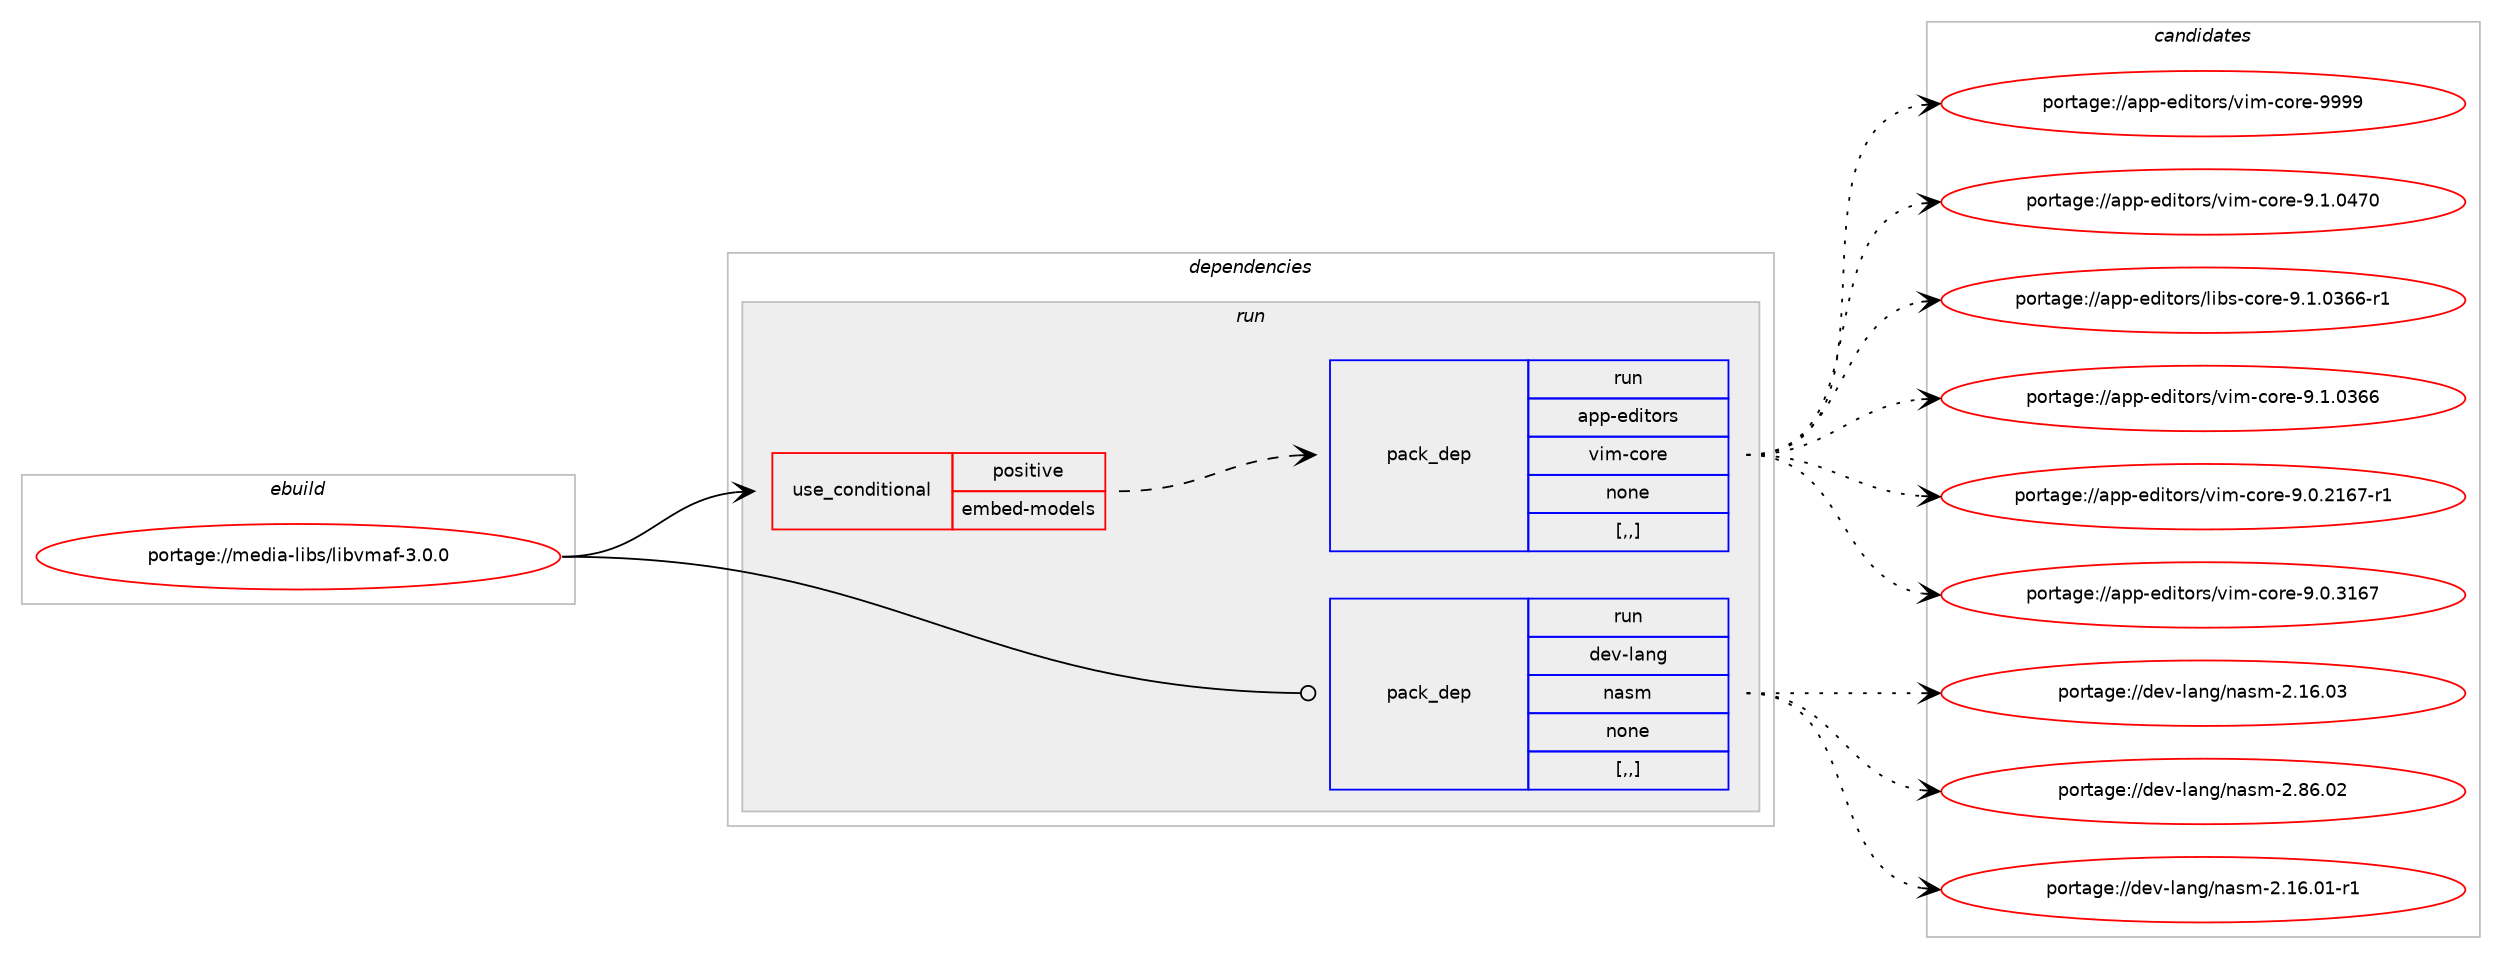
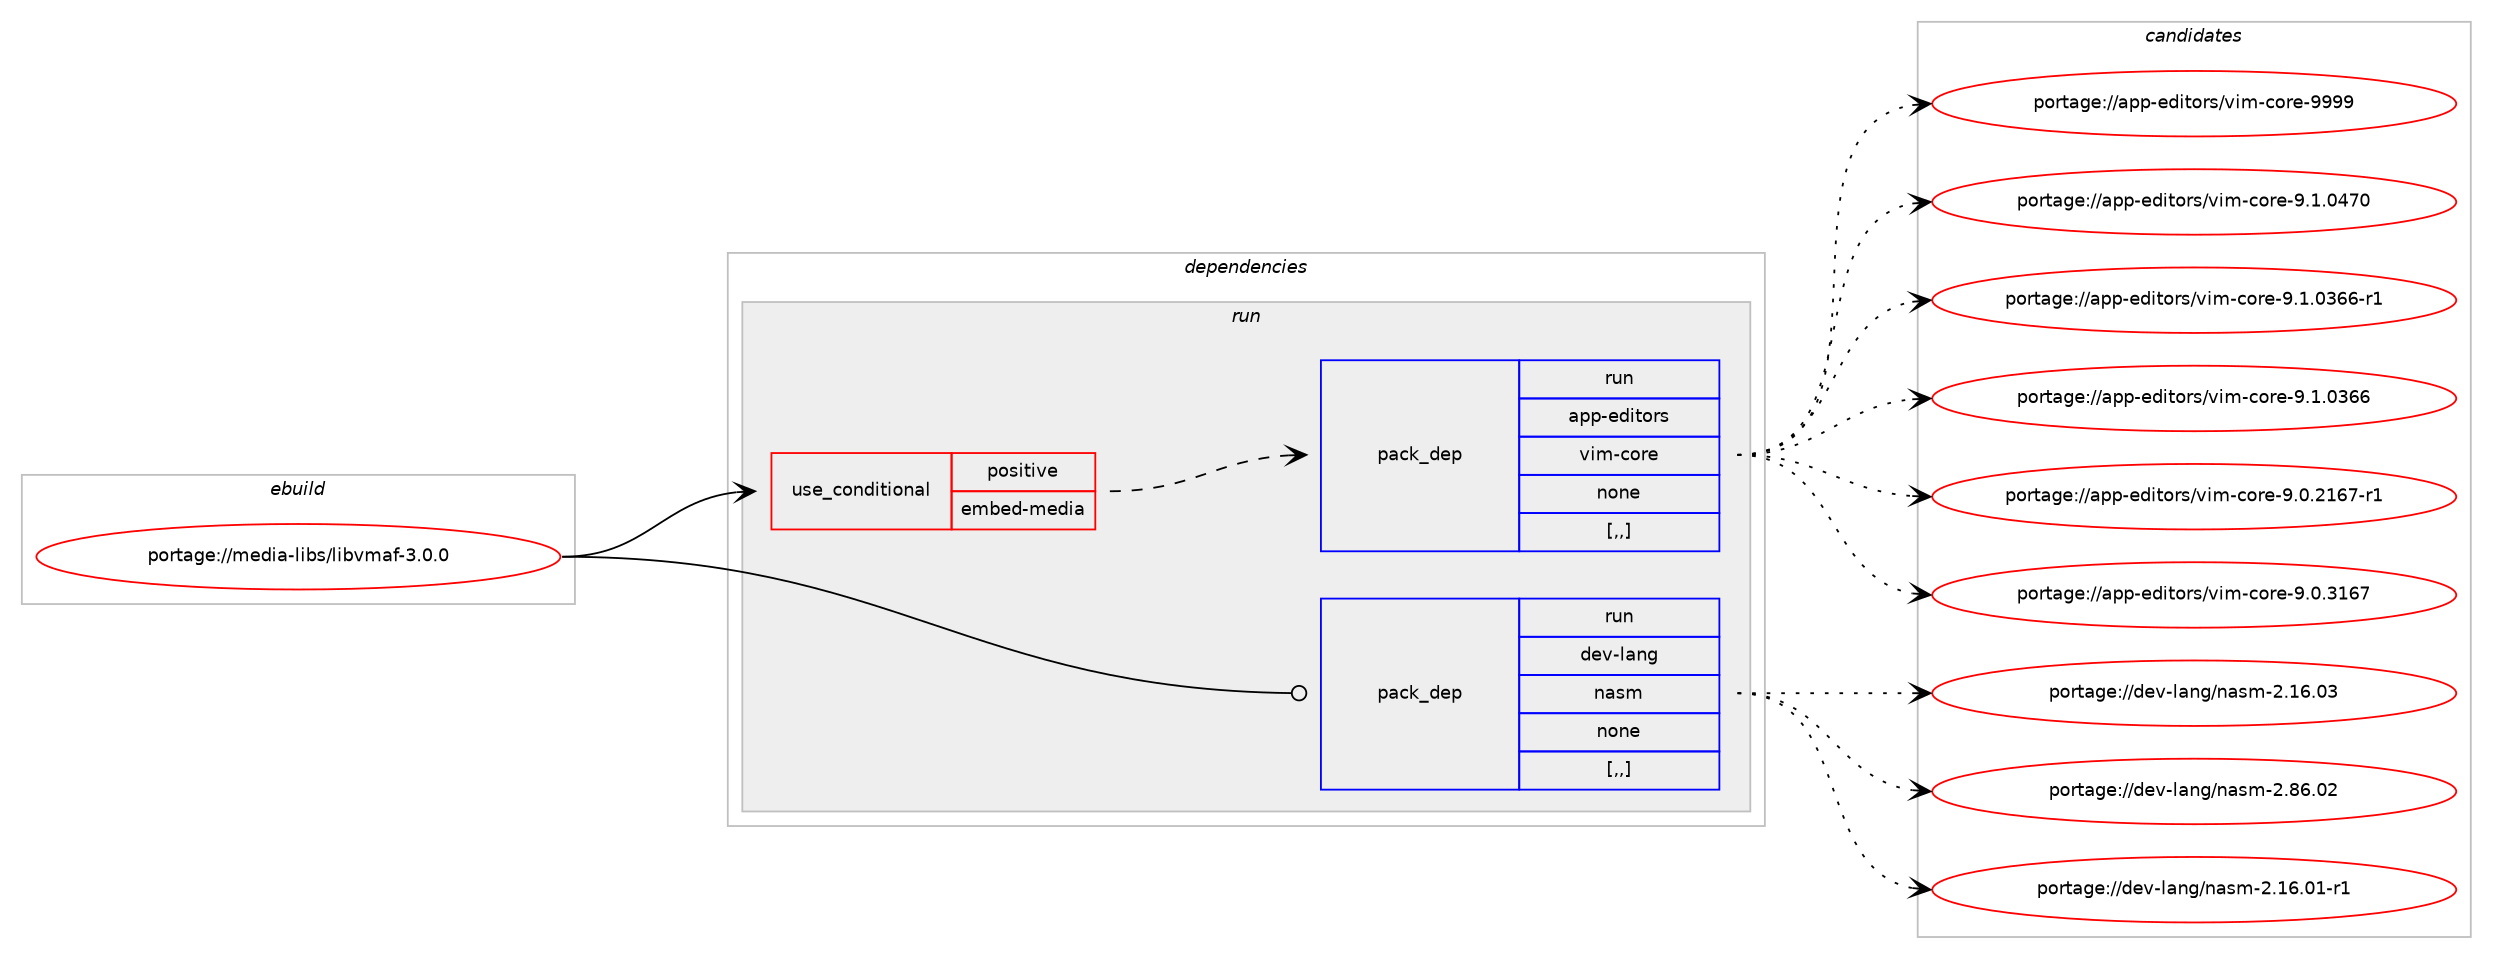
(2203, 300) -> (2194, 300)
(1029, 509) -> (1023, 509)
